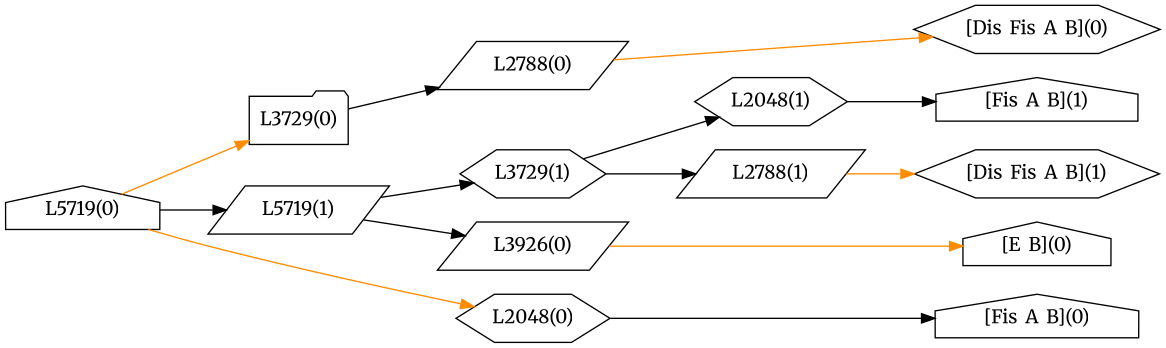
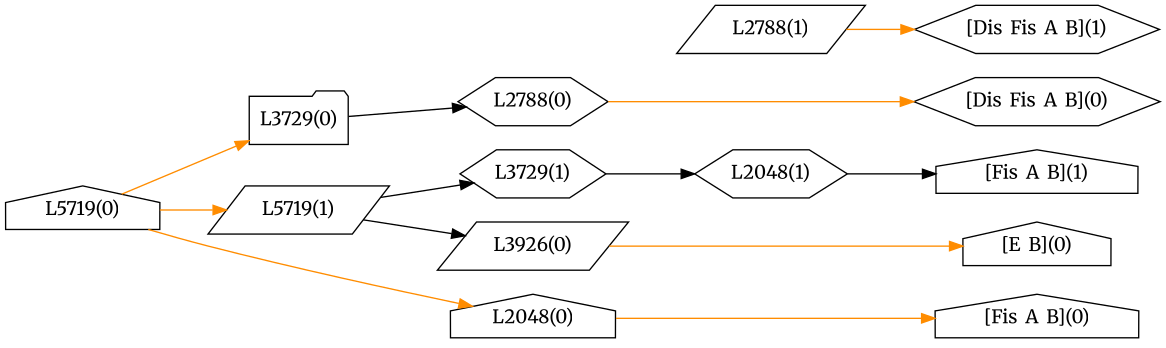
(533, 66) -> (533, 102)
(644, 174) -> none
(186, 210) -> (186, 210)
(533, 318) -> (533, 318)
(766, 318) -> (769, 318)
